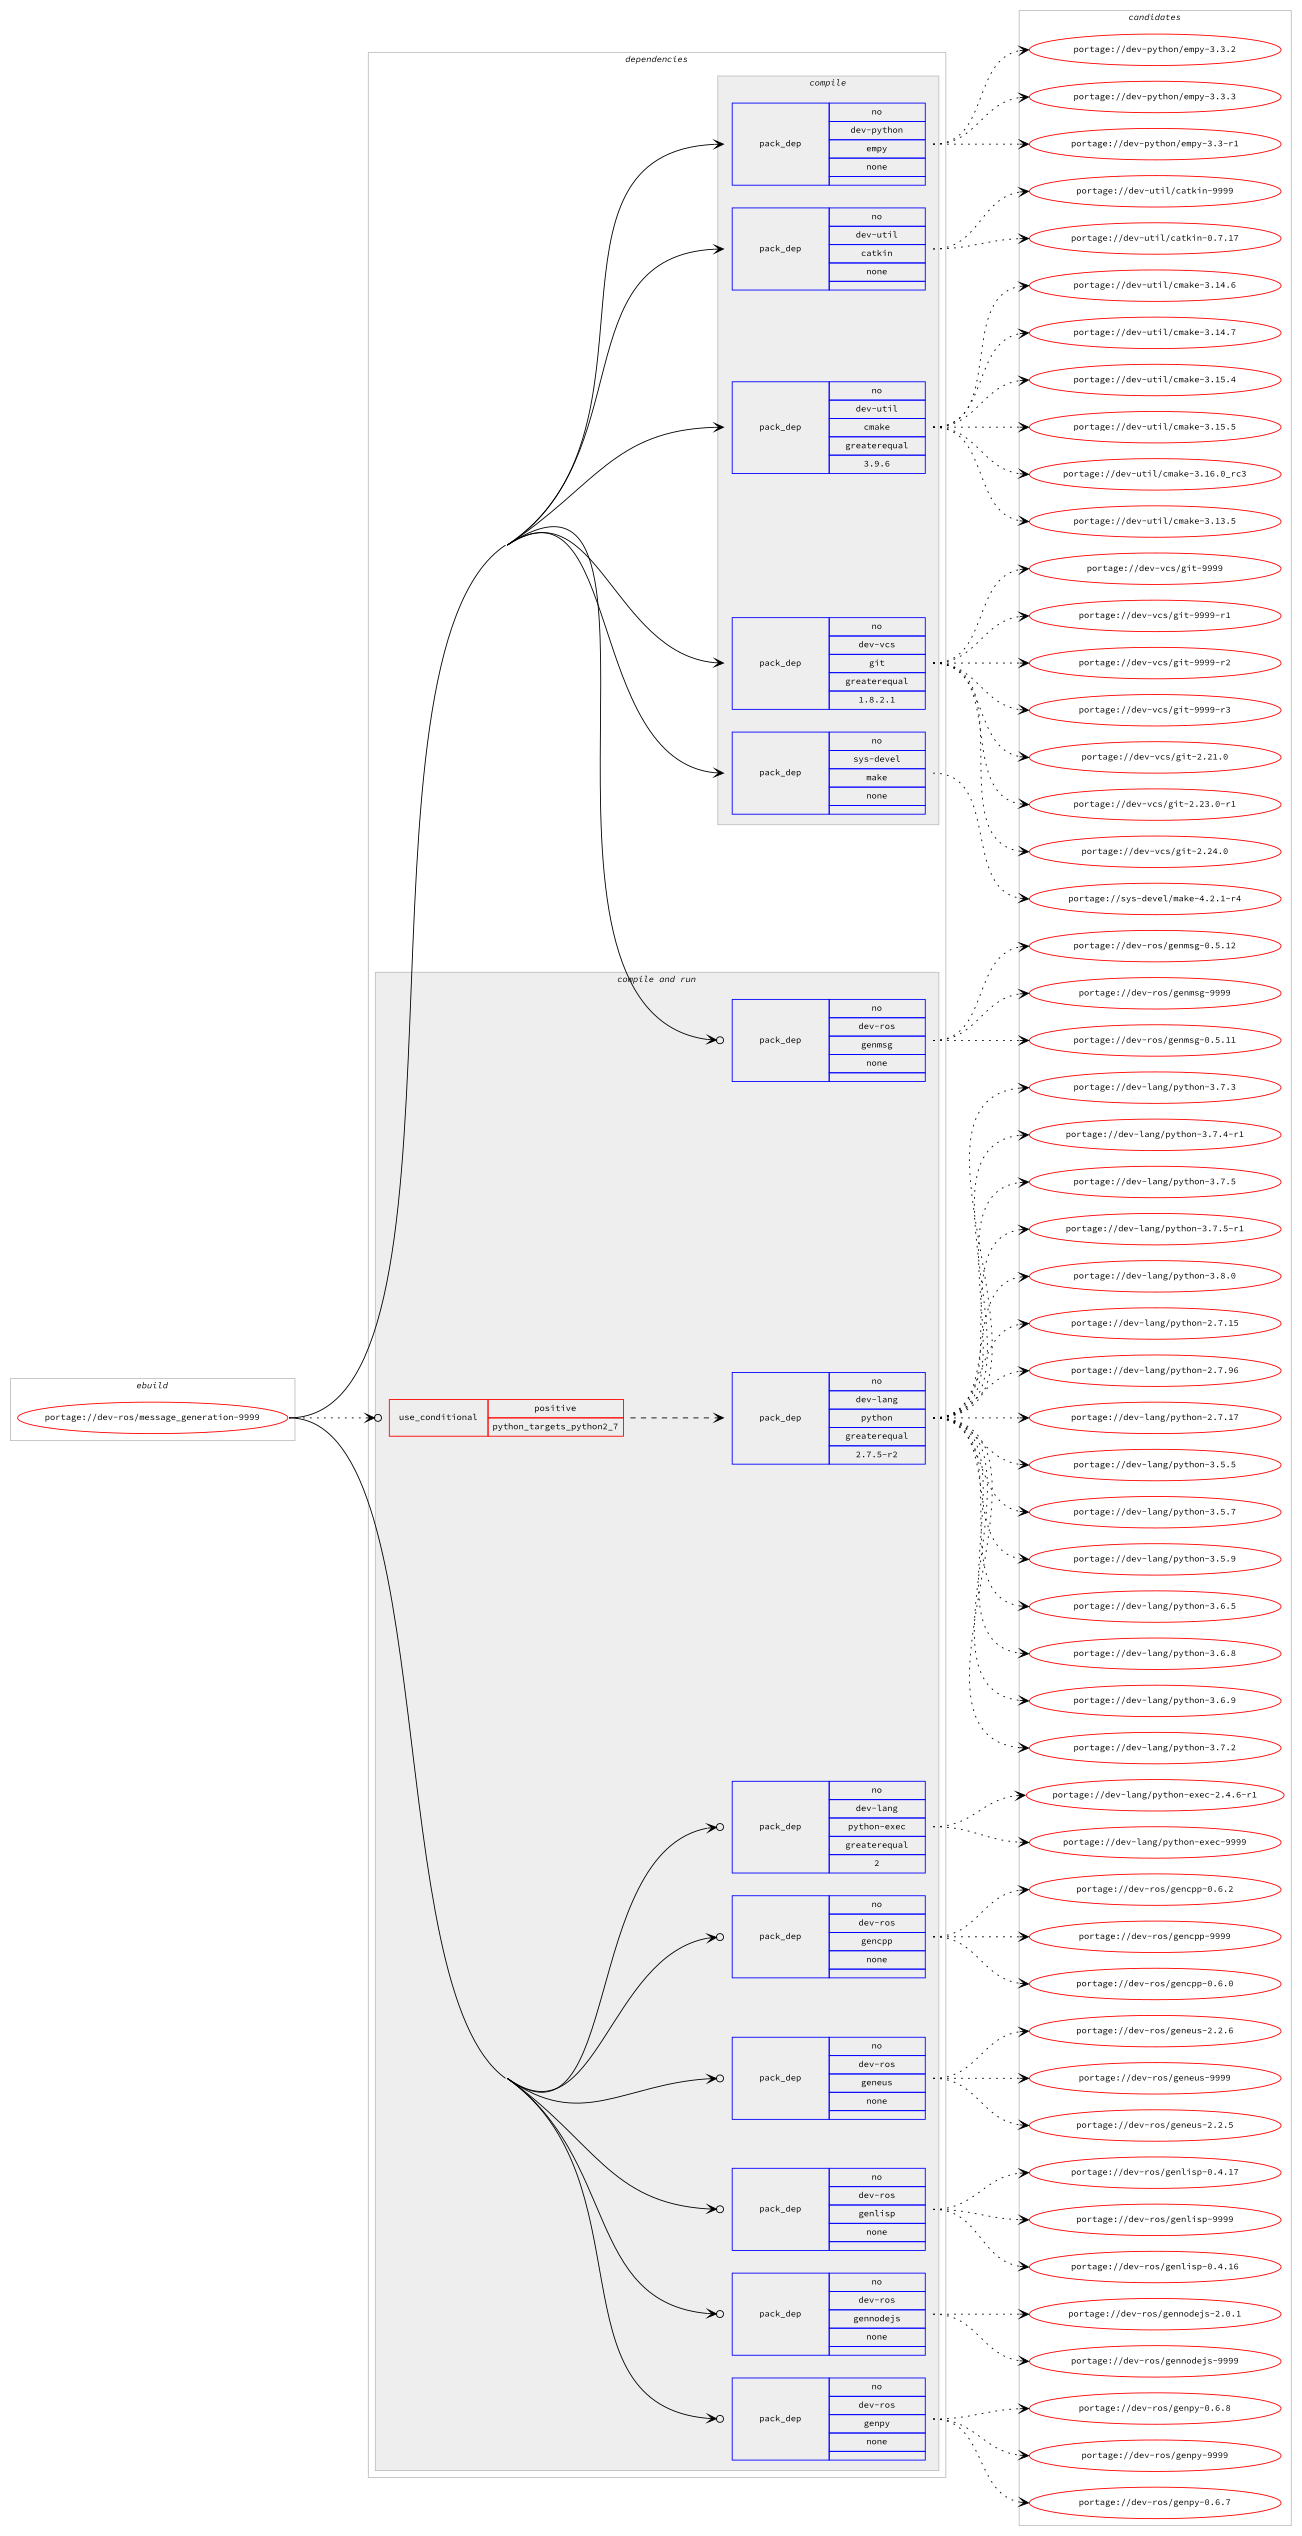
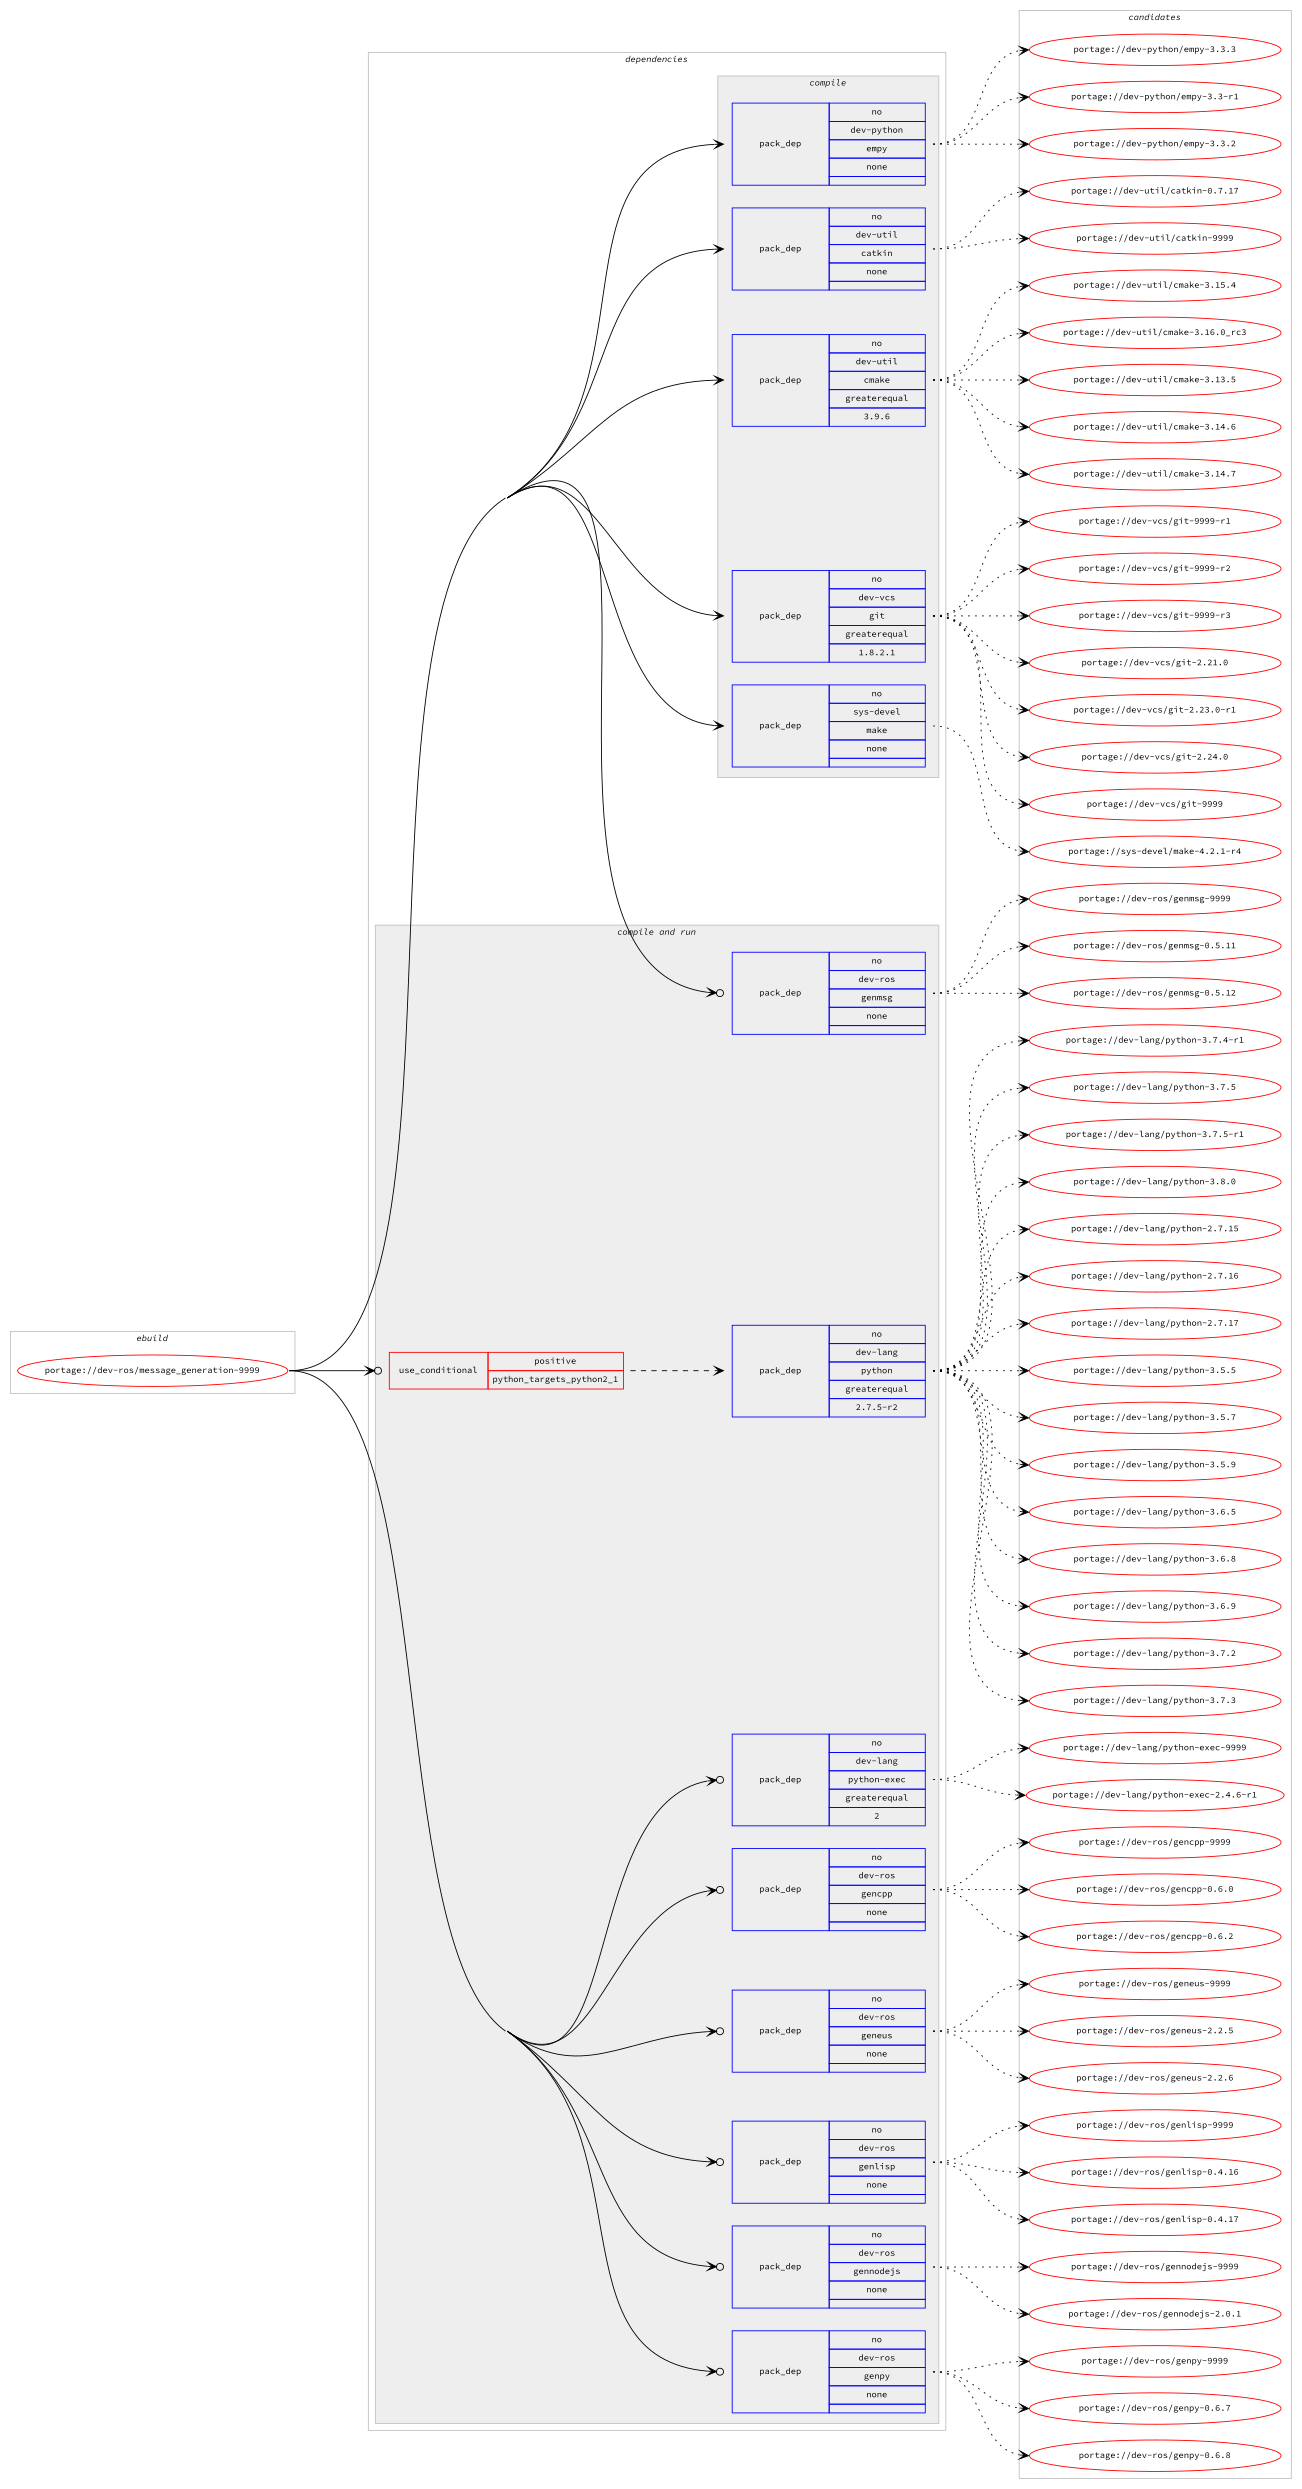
(1155, 427) -> none
(1155, 1371) -> (1155, 1276)
(327, 1418) -> (327, 1371)
(556, 1427) -> (556, 1379)
